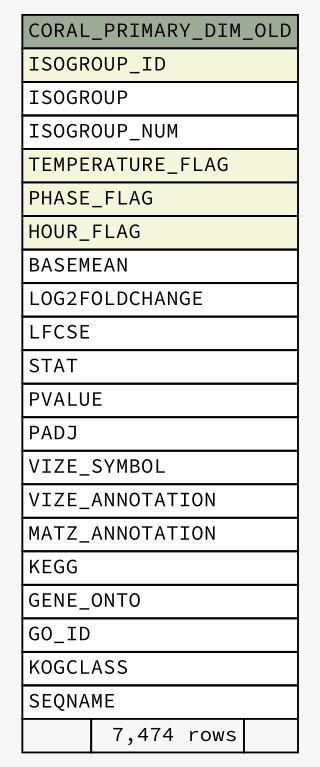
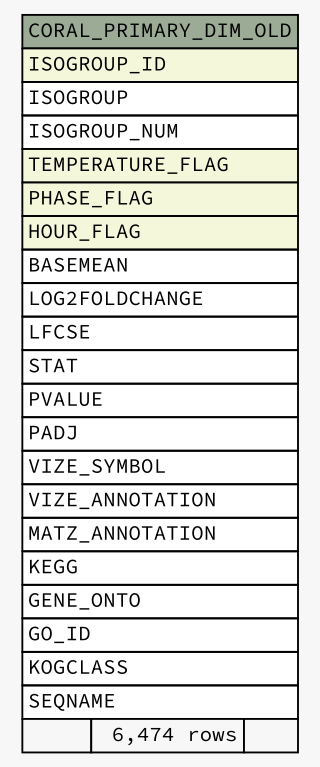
(175, 735) -> (175, 735)
